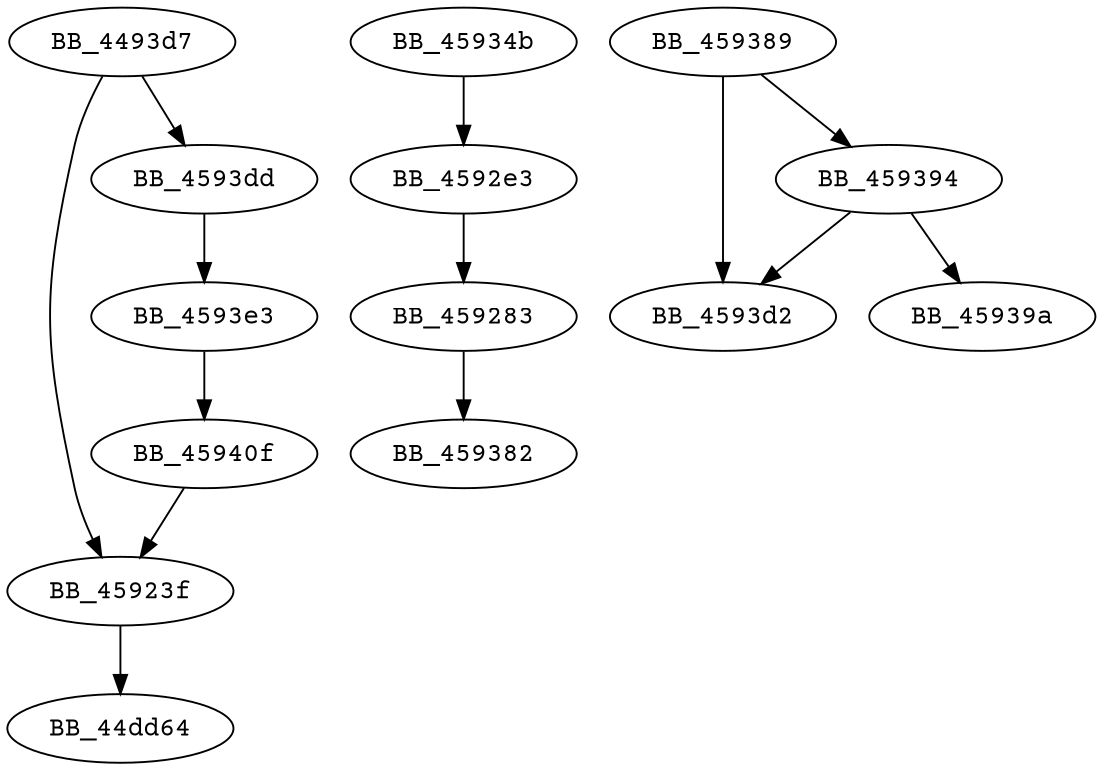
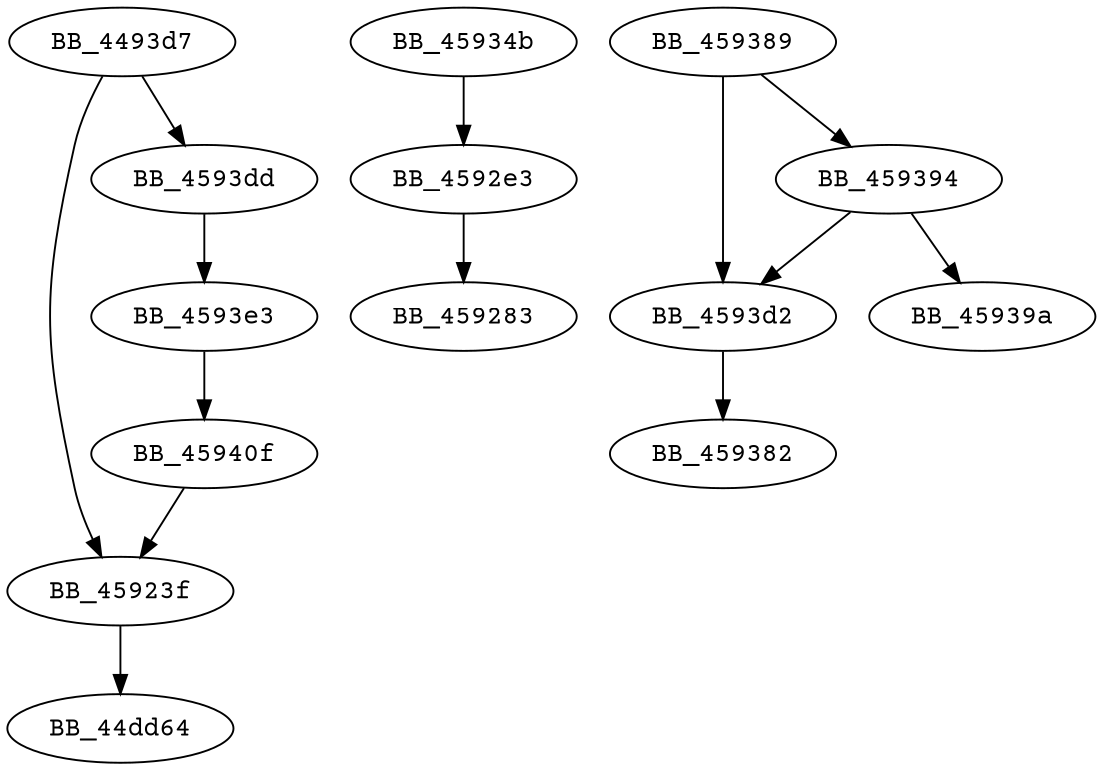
(464, 376) -> (723, 376)
